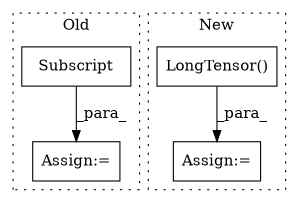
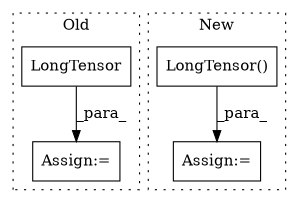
(76, 67) -> (76, 67)
